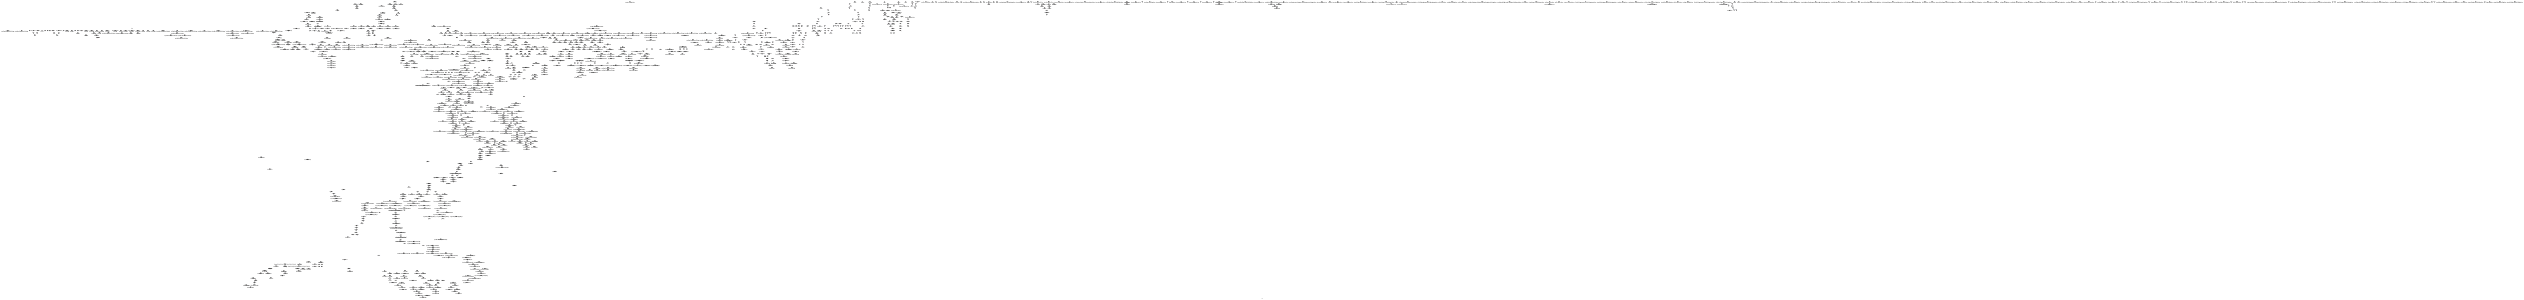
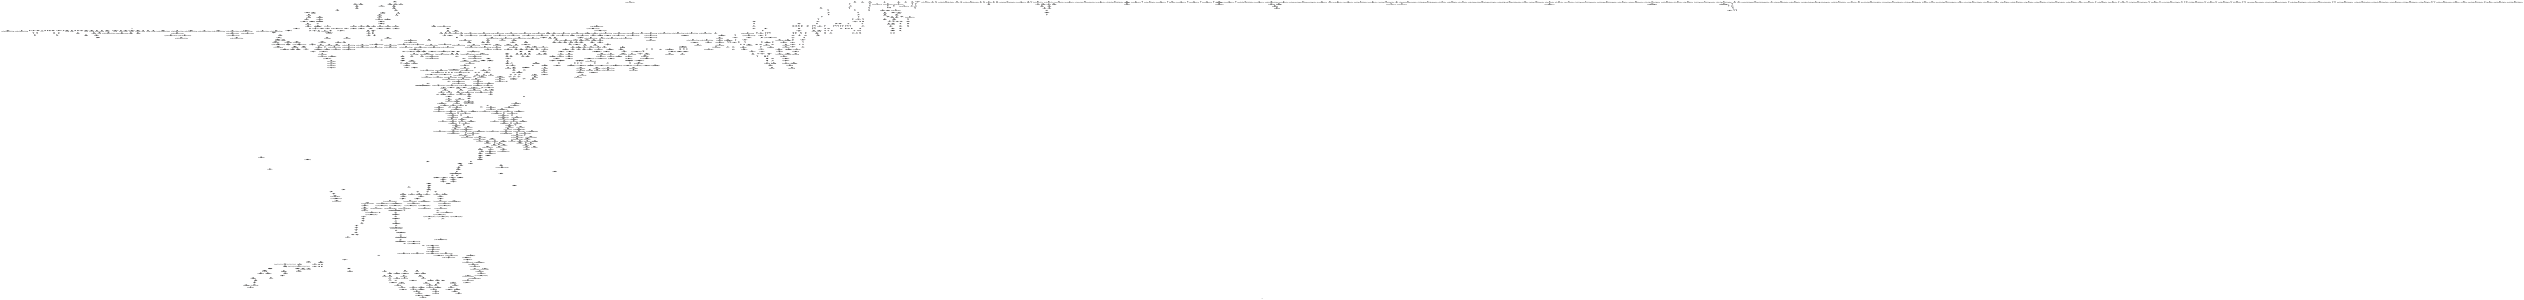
(276, 266) -> none
